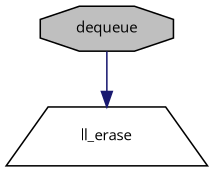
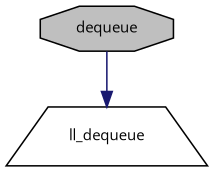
(107, 136) -> (107, 136)
